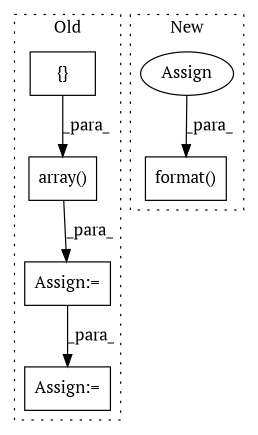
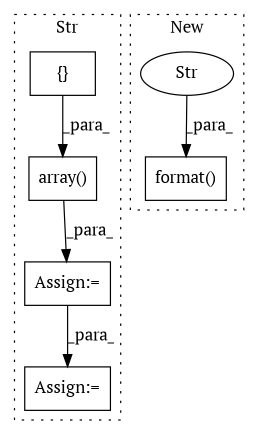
(68, 28) -> (68, 28)
(187, 74) -> (187, 74)
